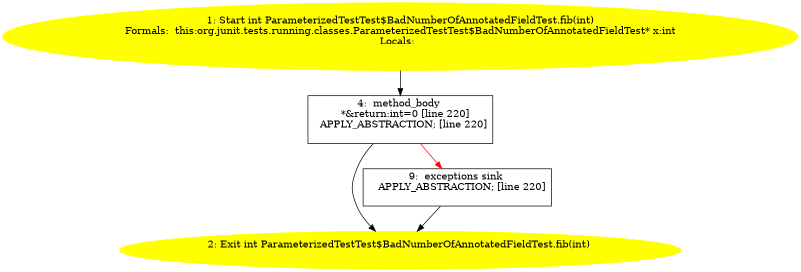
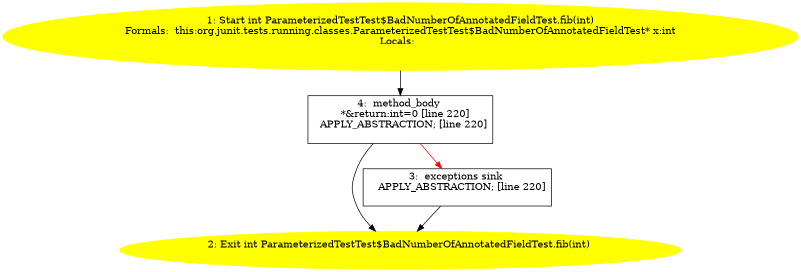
(457, 187) -> (457, 187)
